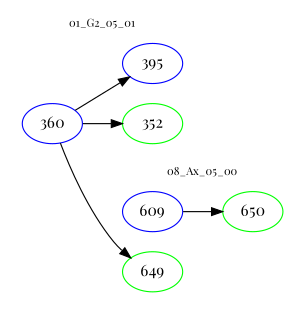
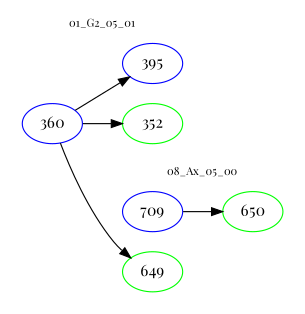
(153, 212) -> (153, 212)
